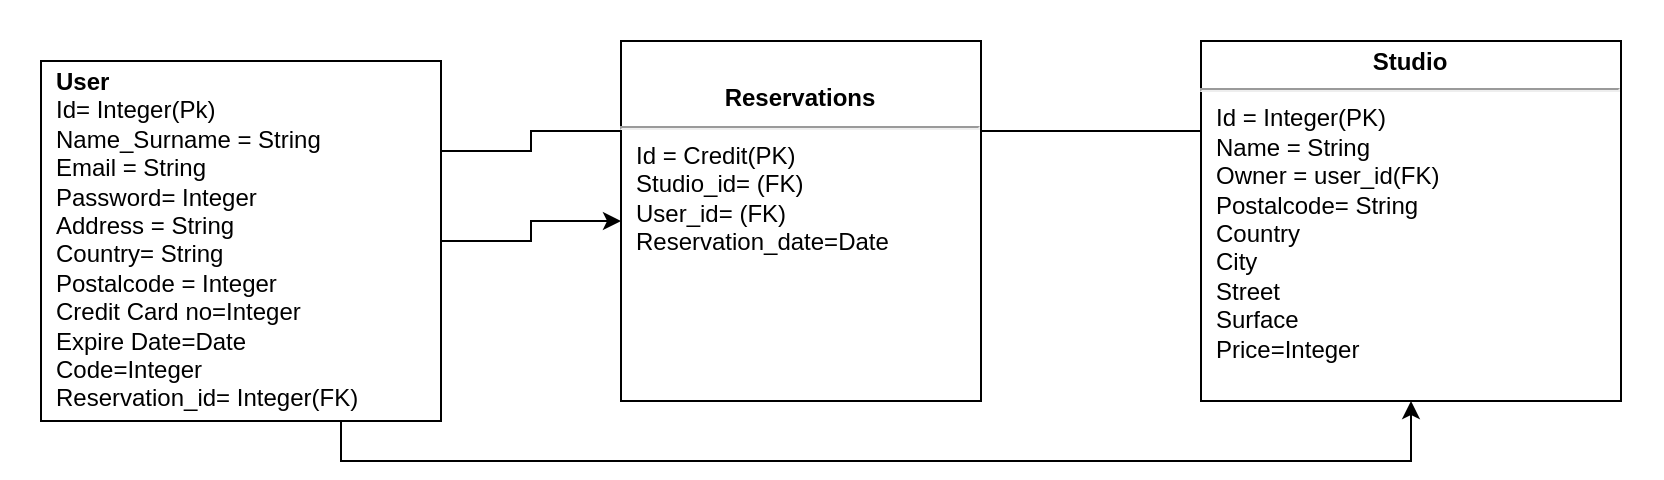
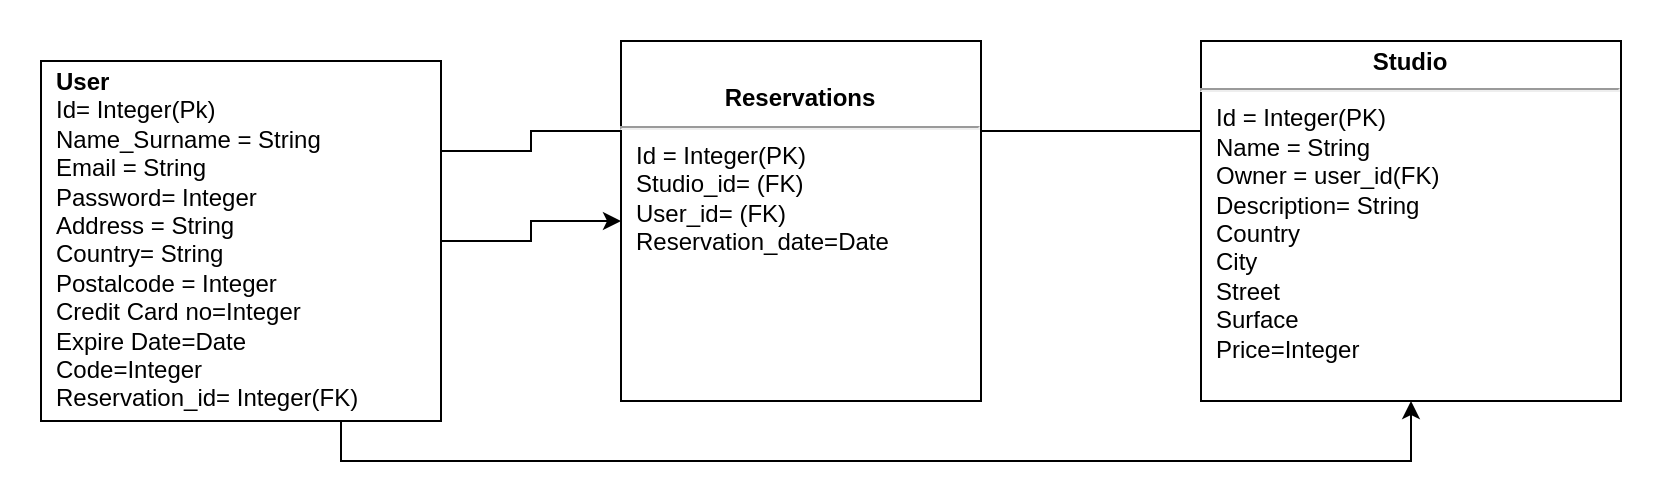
(759, 113) -> (759, 113)
(1319, 185) -> (1319, 185)
